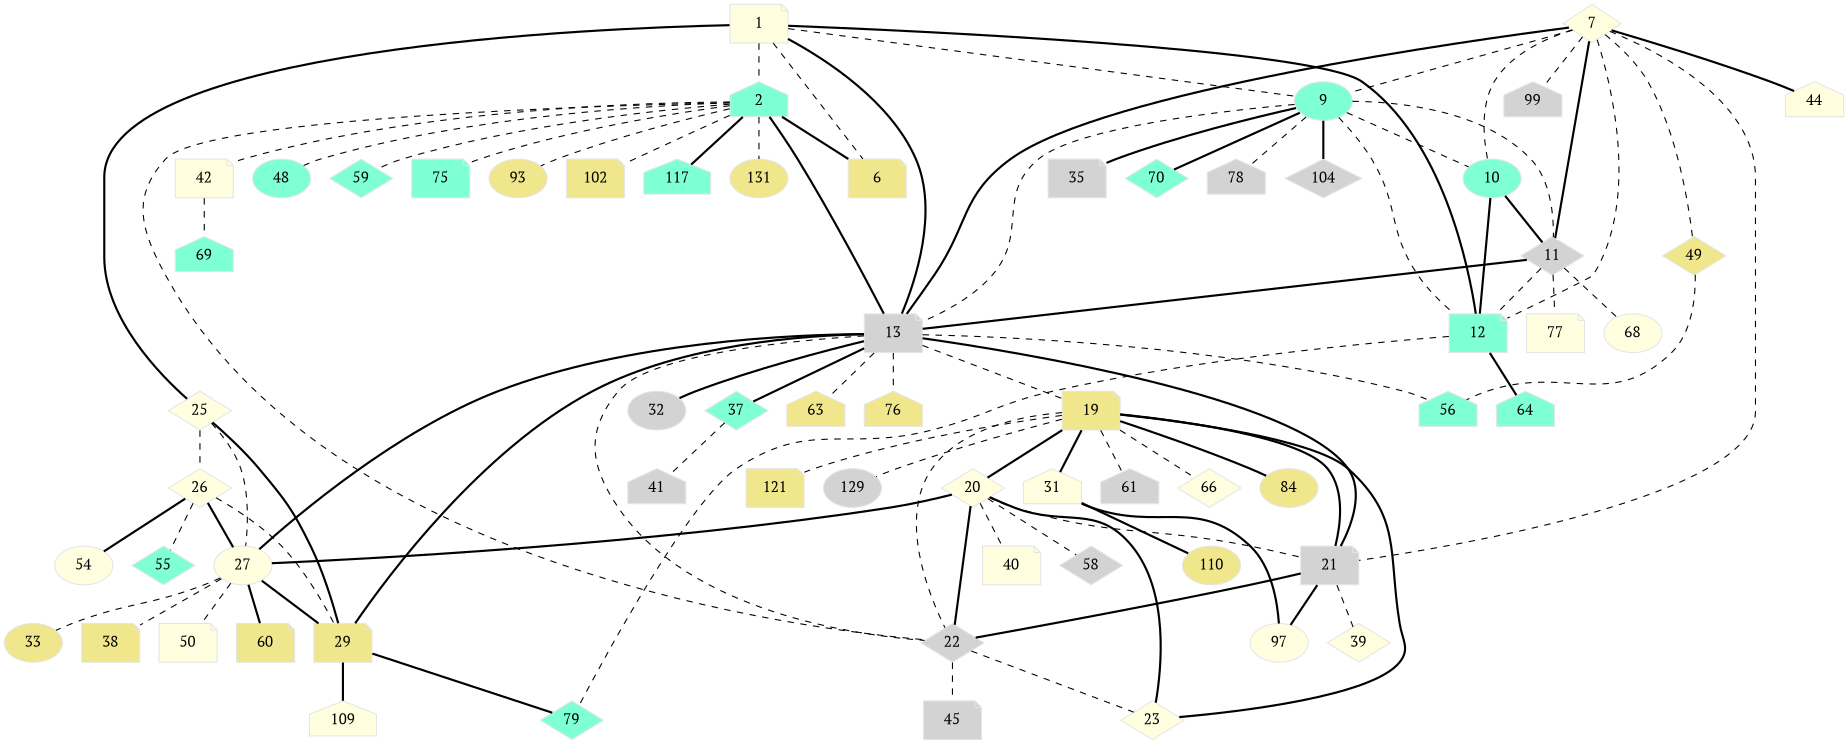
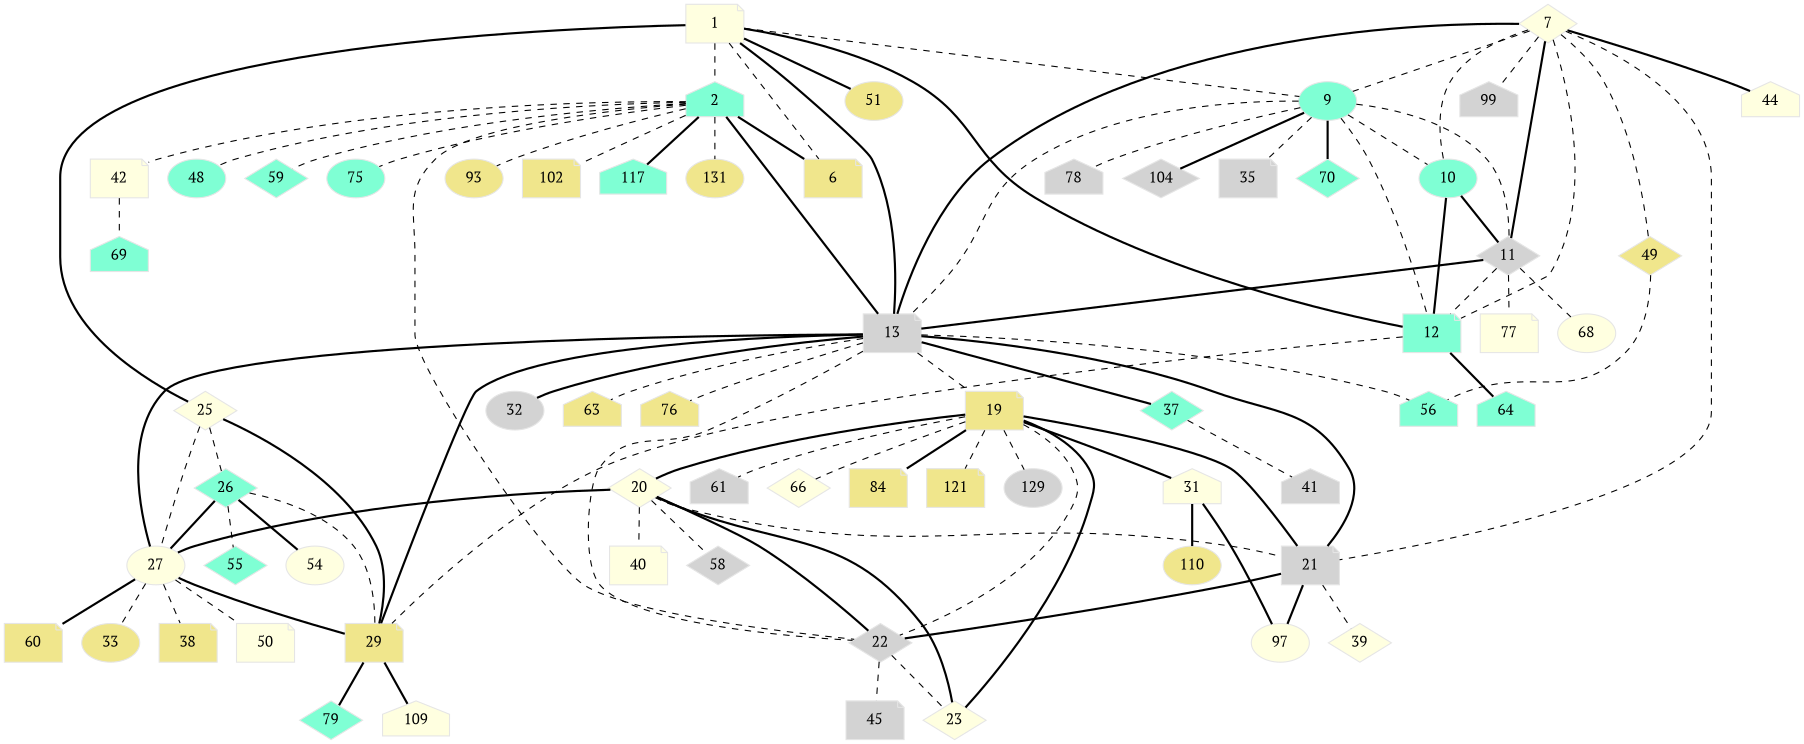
none -> (874, 101)
(1200, 132) -> (1290, 138)
(441, 178) -> (356, 178)
(951, 425) -> (869, 403)
(200, 488) -> (226, 488)
(1289, 488) -> (878, 488)
